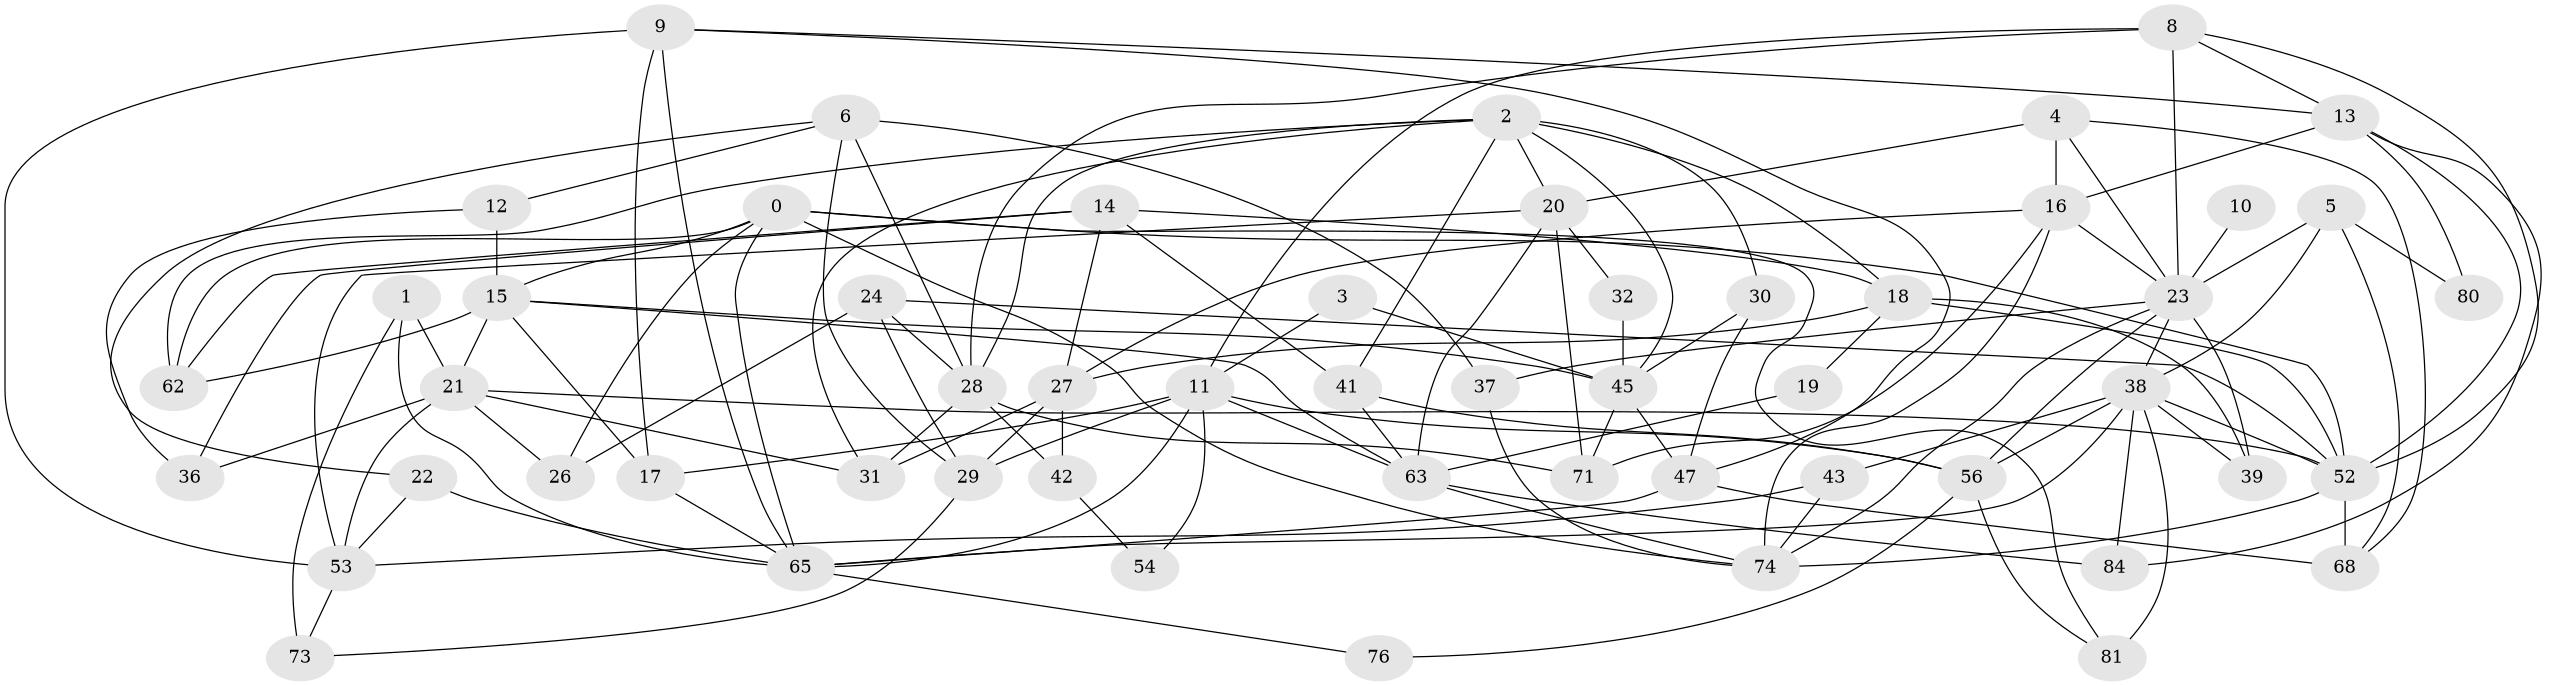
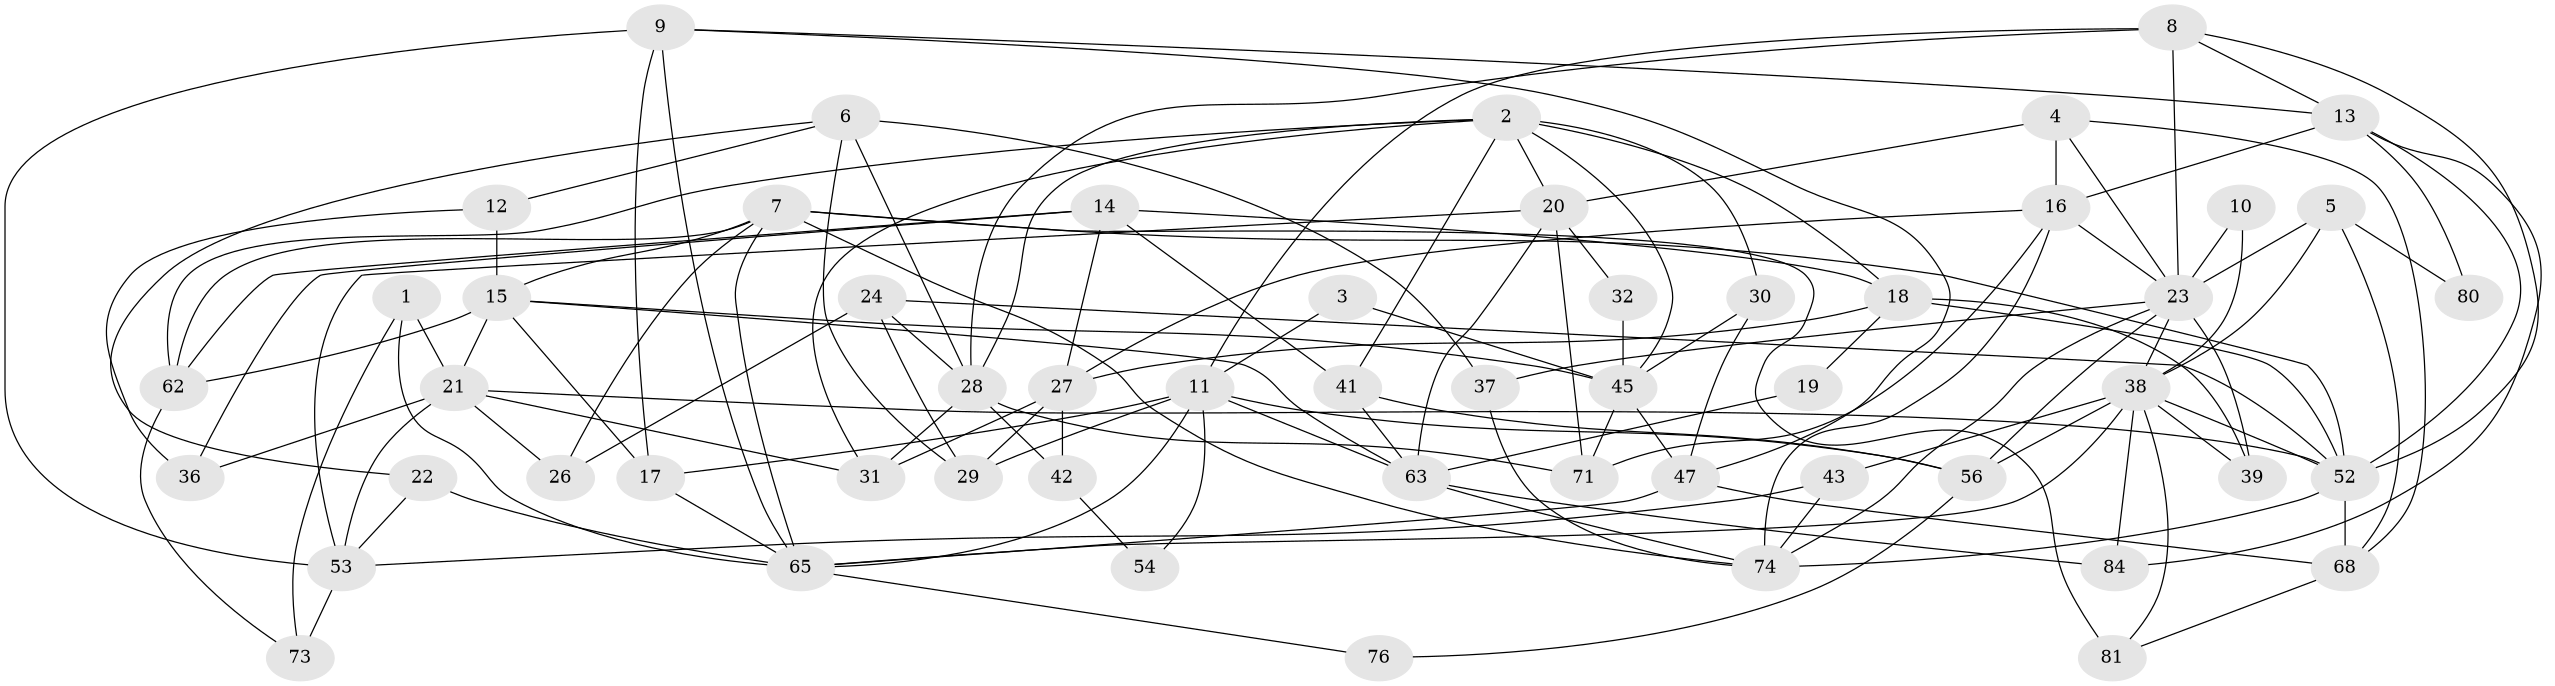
(777, 208) -> (777, 208)
none -> (2226, 315)
(2018, 583) -> (2229, 613)
(663, 629) -> (179, 555)
